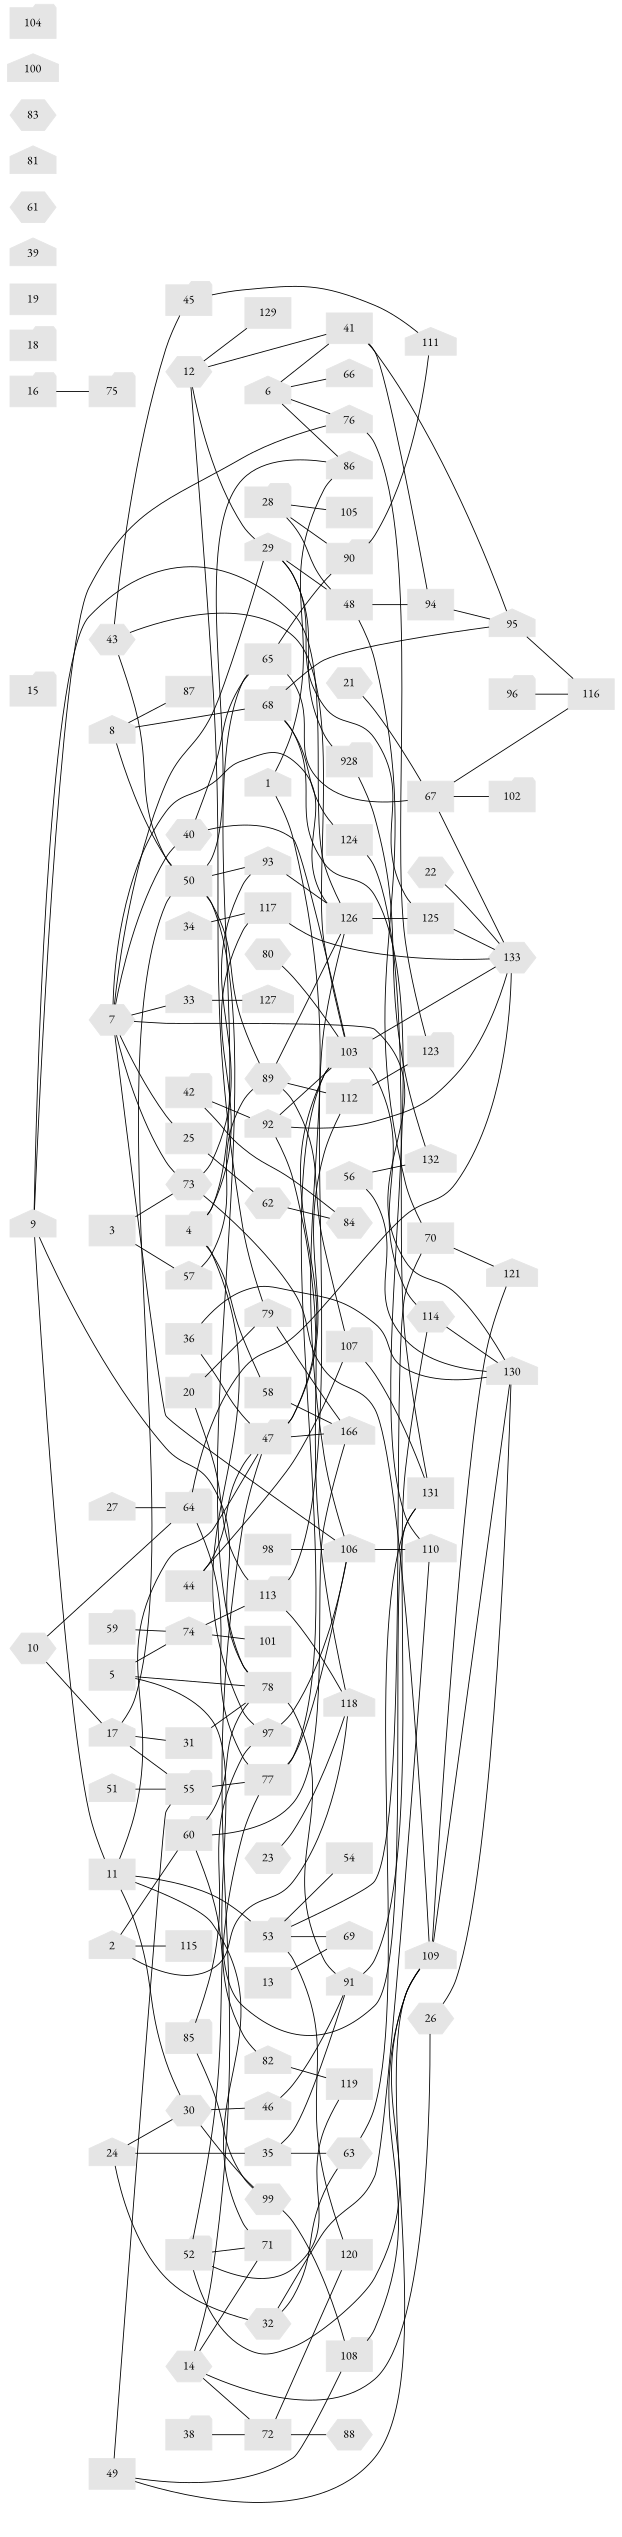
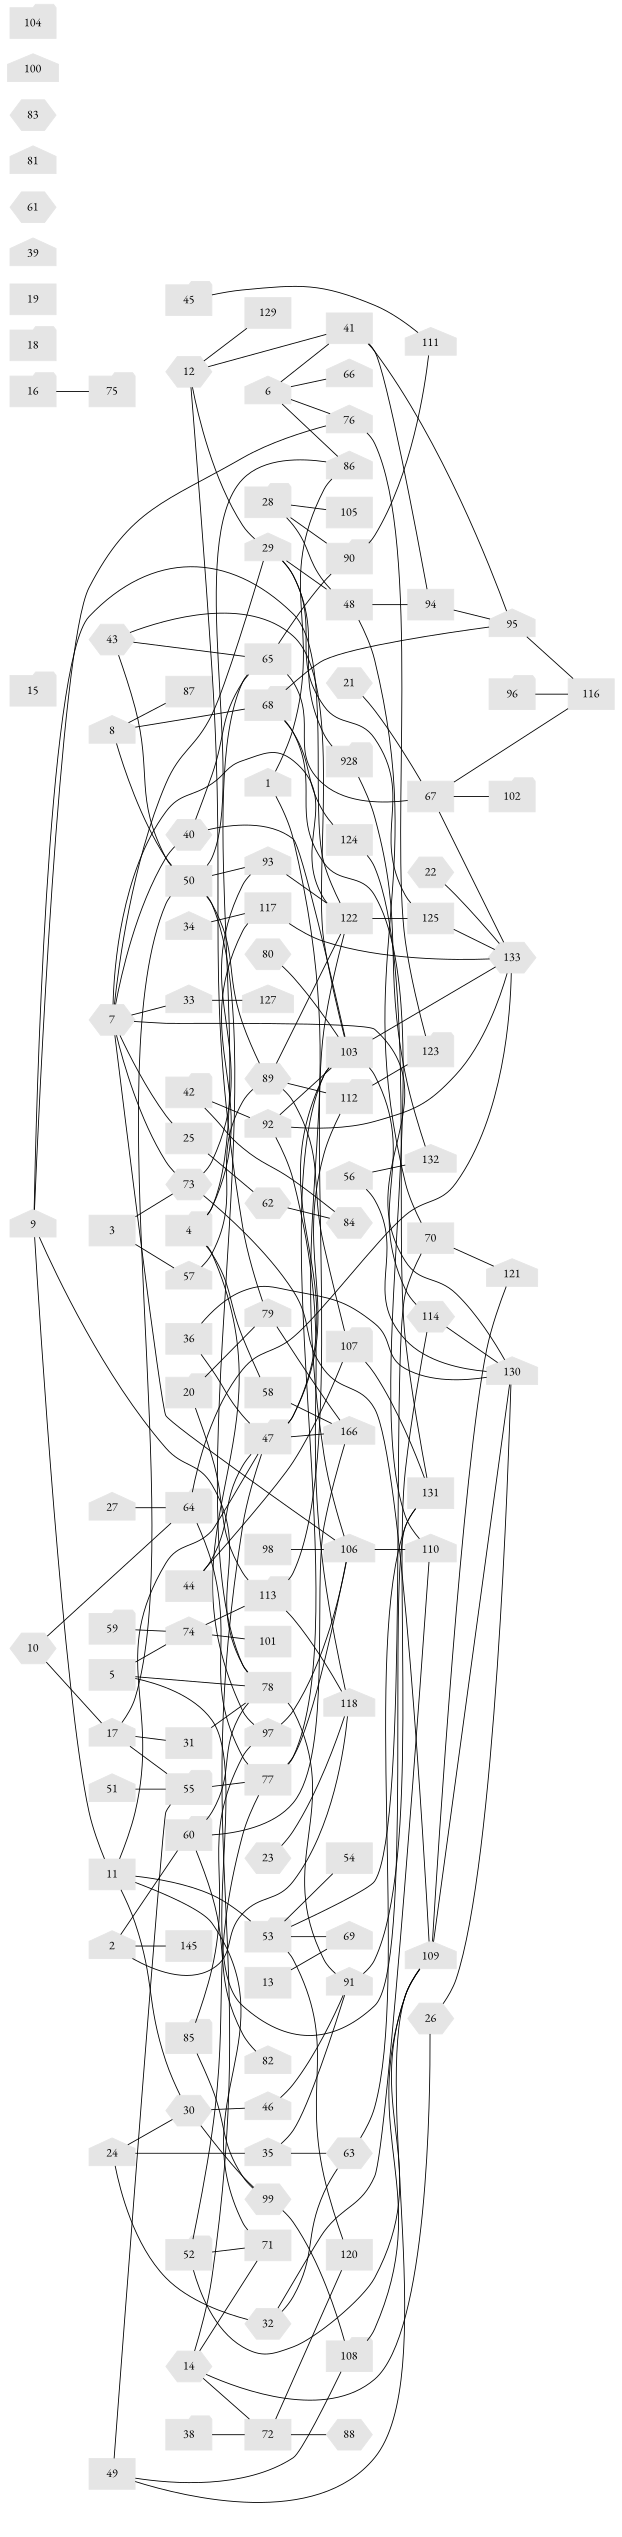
(137, 467) -> (189, 649)
(349, 918) -> (349, 918)
(189, 1946) -> (189, 1946)
(349, 2084) -> none
